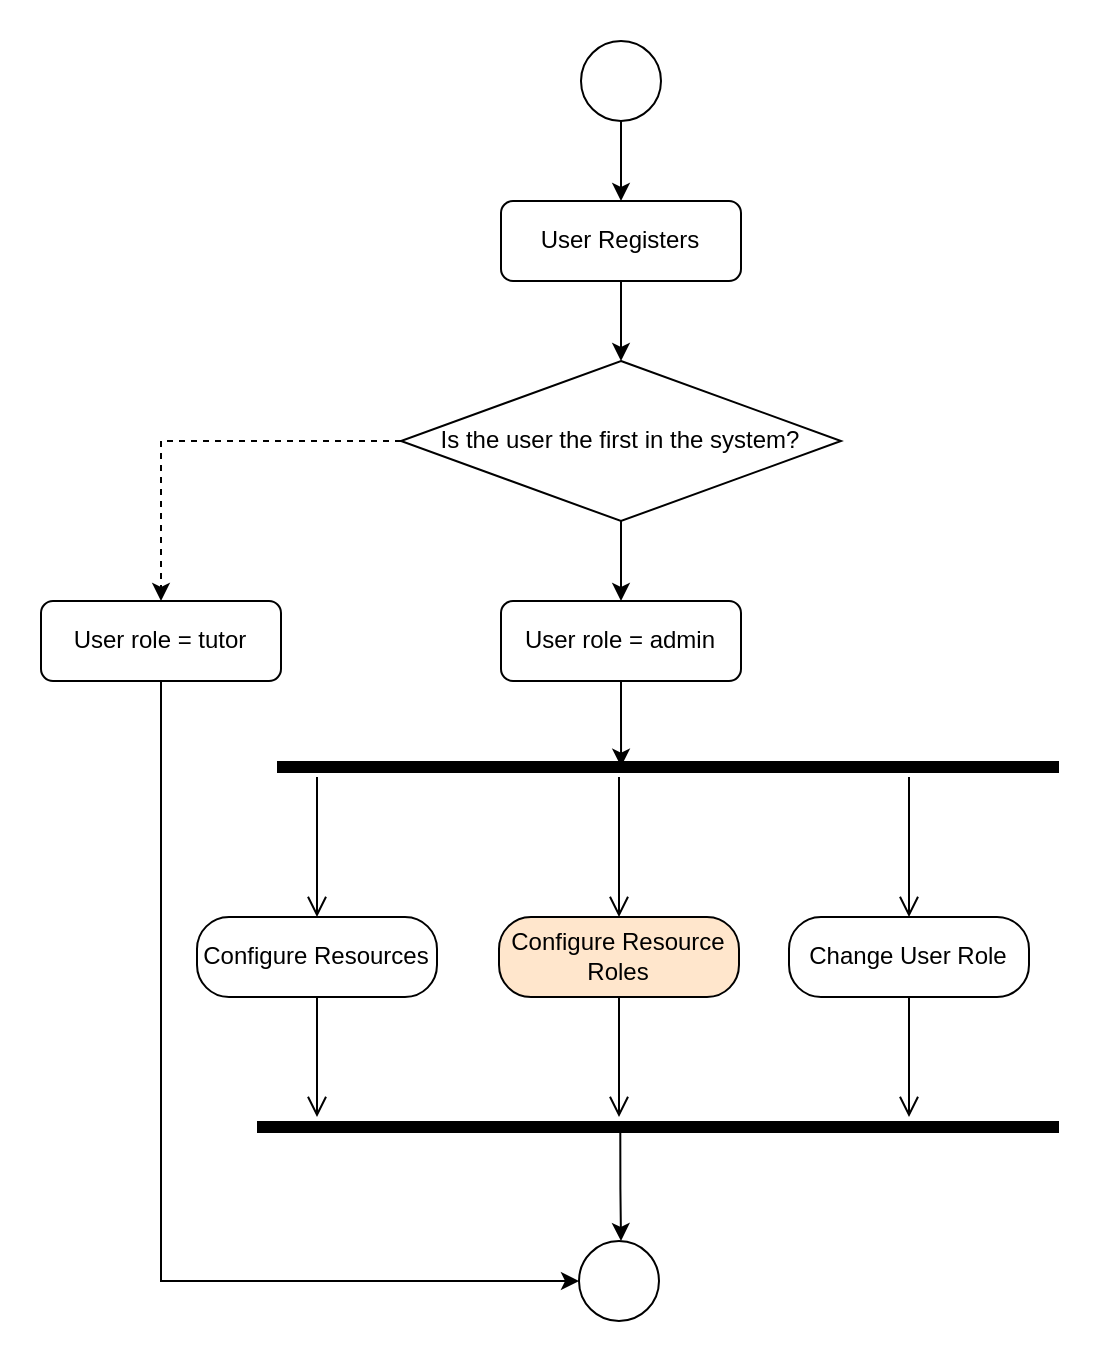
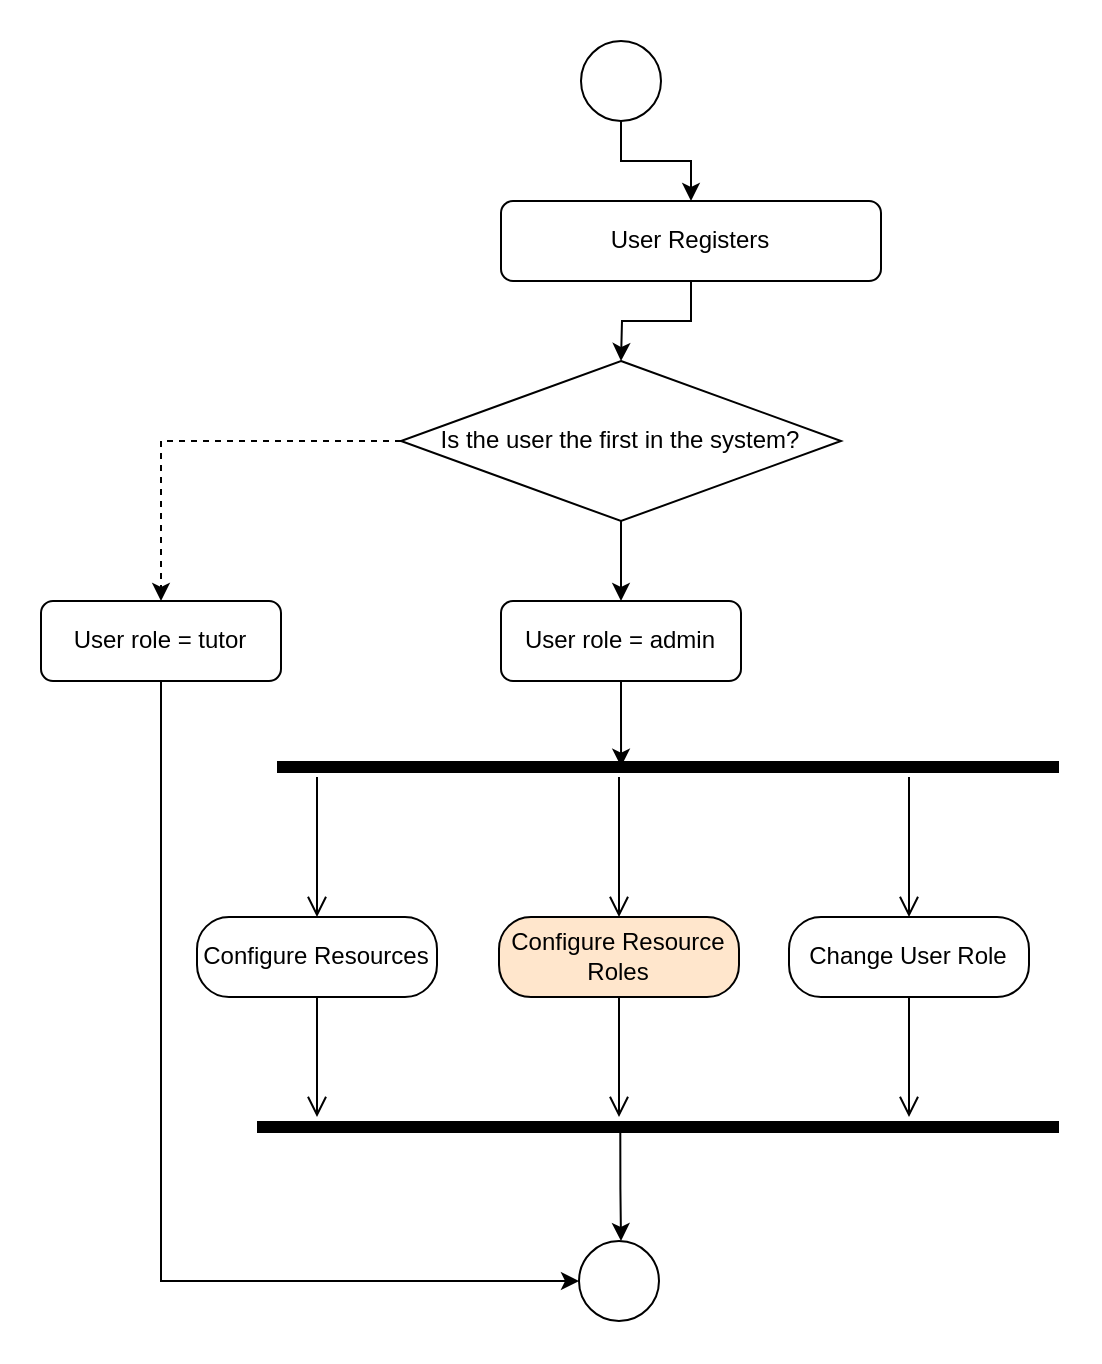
(621, 241) -> (691, 241)
